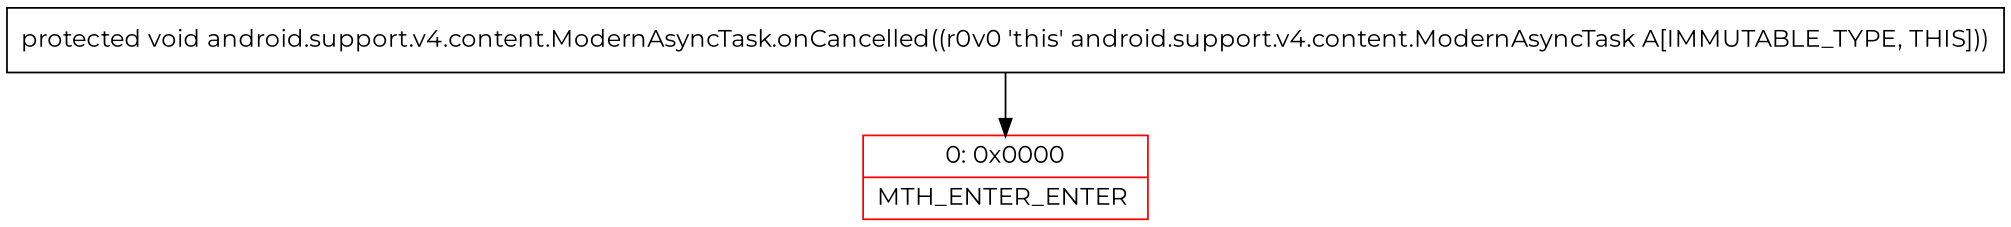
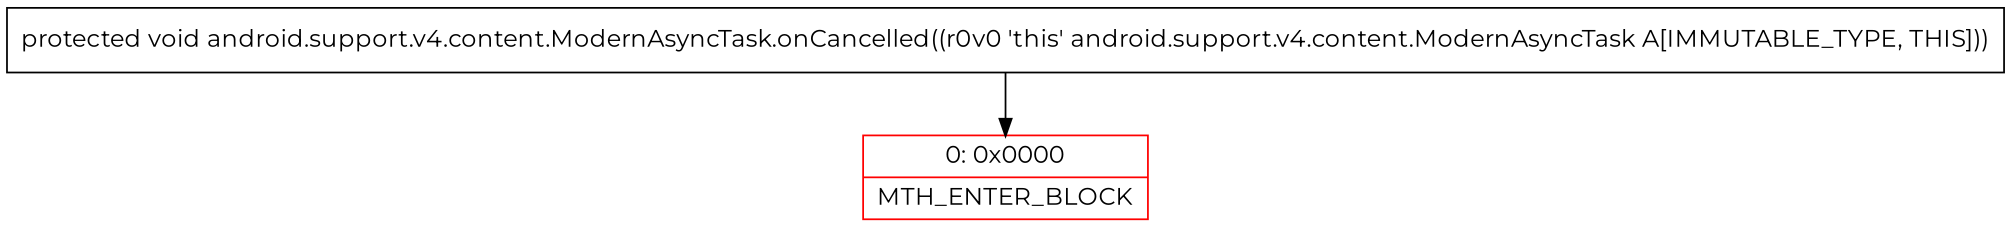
(1003, 197) -> (1006, 197)
